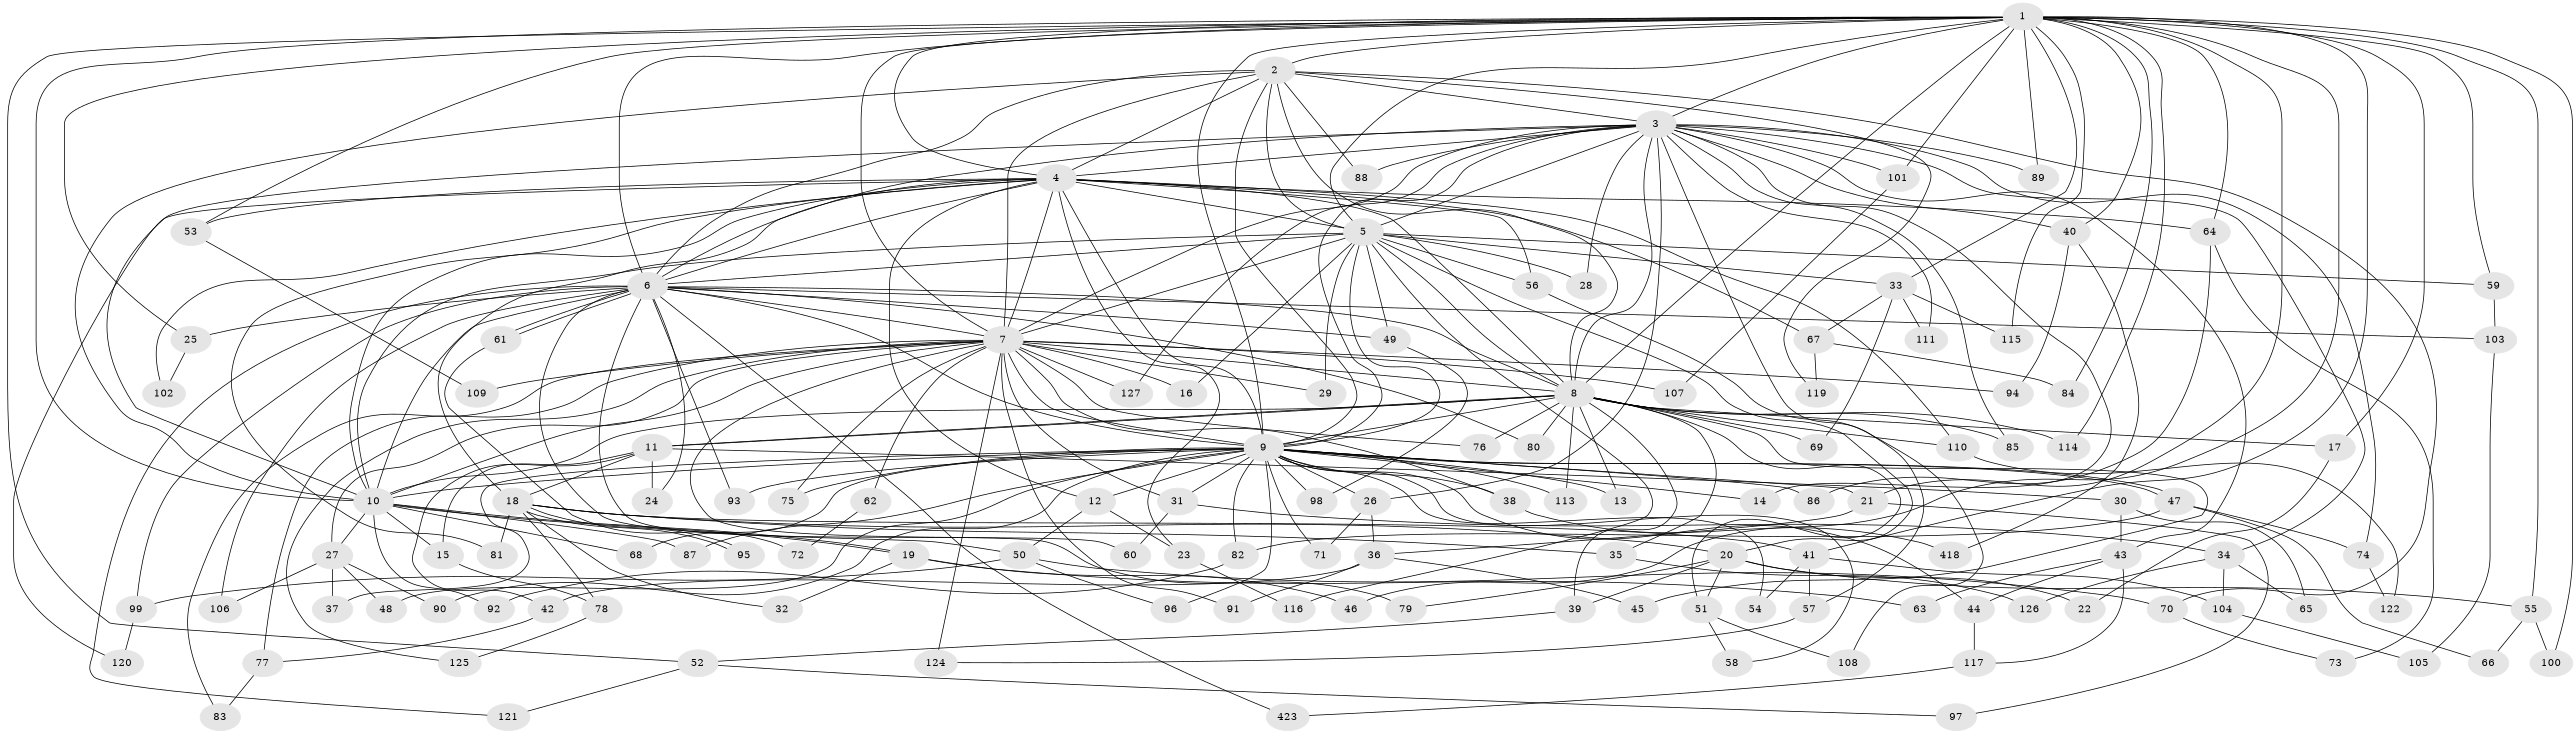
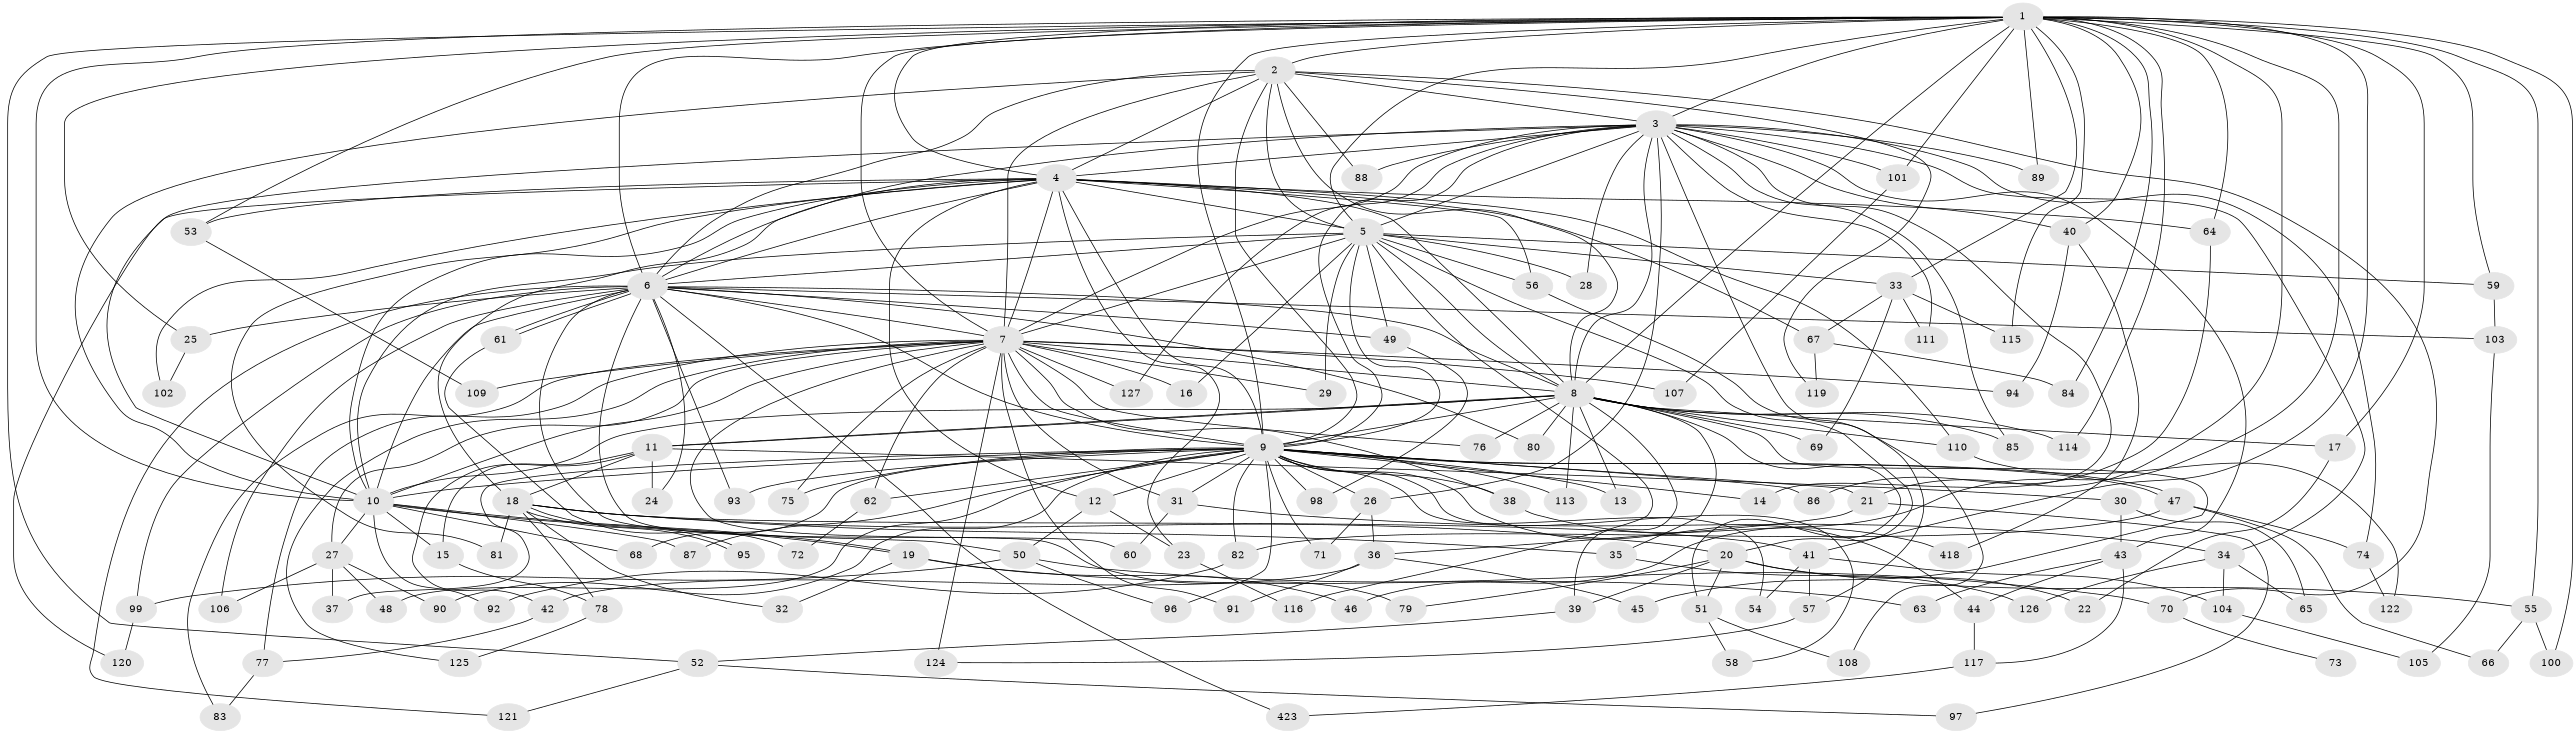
(2411, 430) -> none
none -> (1050, 477)
